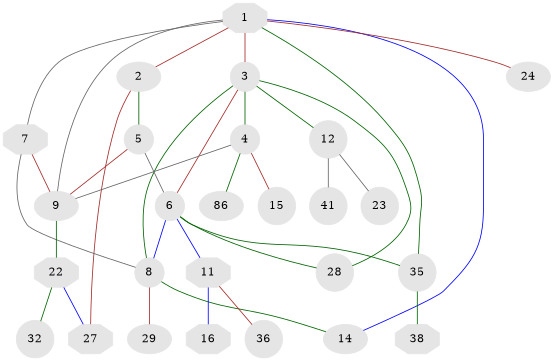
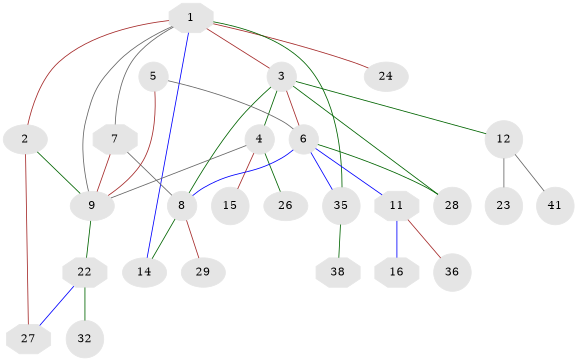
(139, 108) -> (59, 173)
(221, 206) -> (286, 206)
(289, 245) -> (322, 171)
